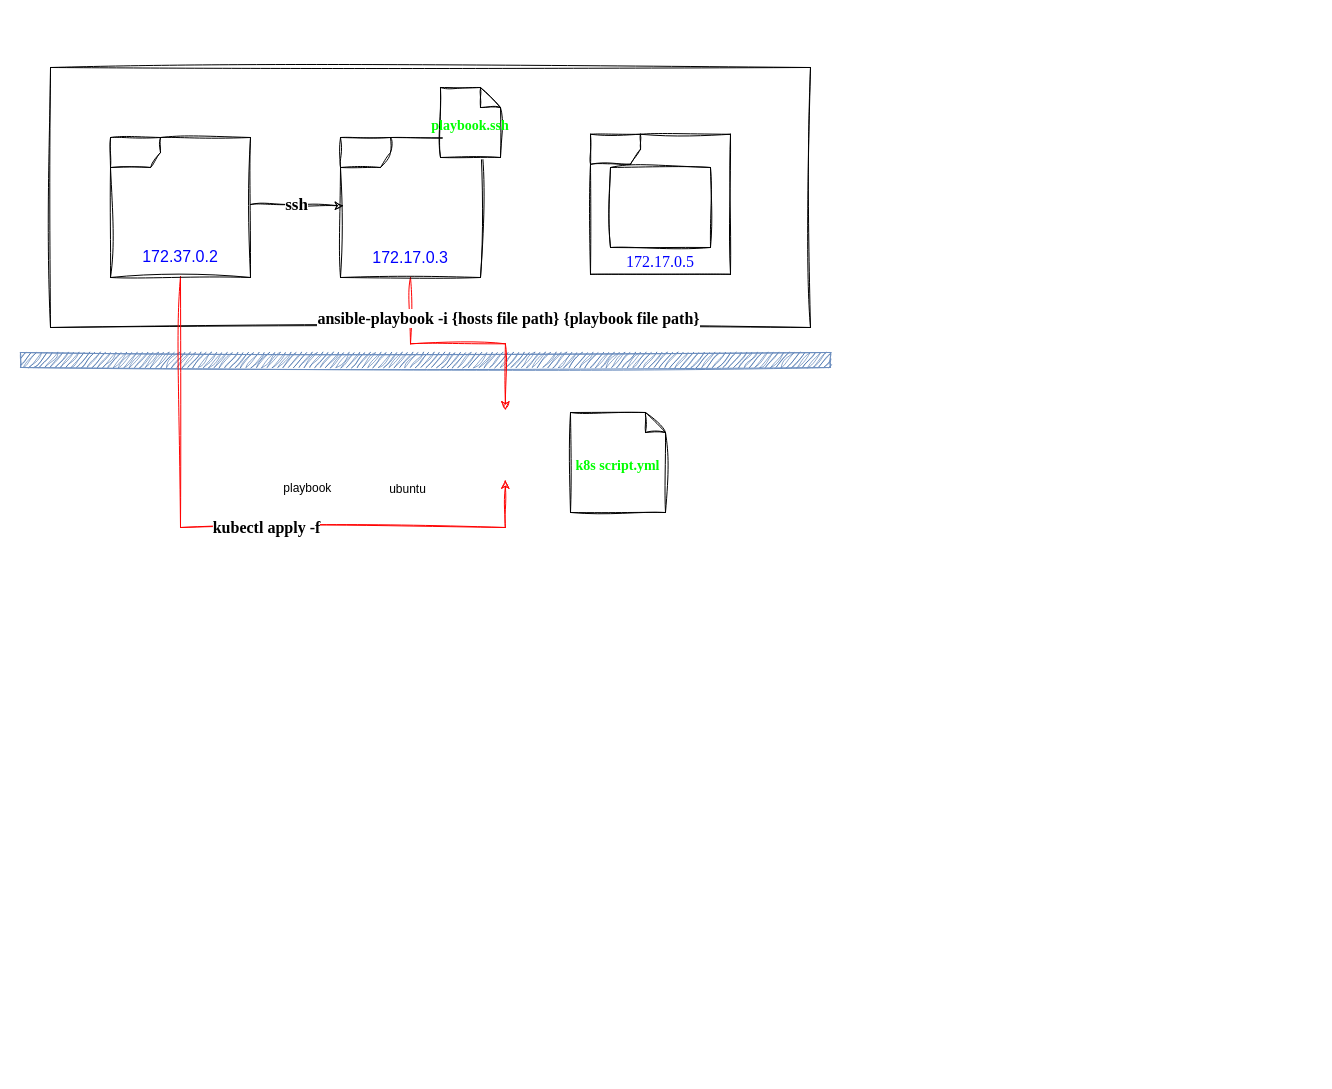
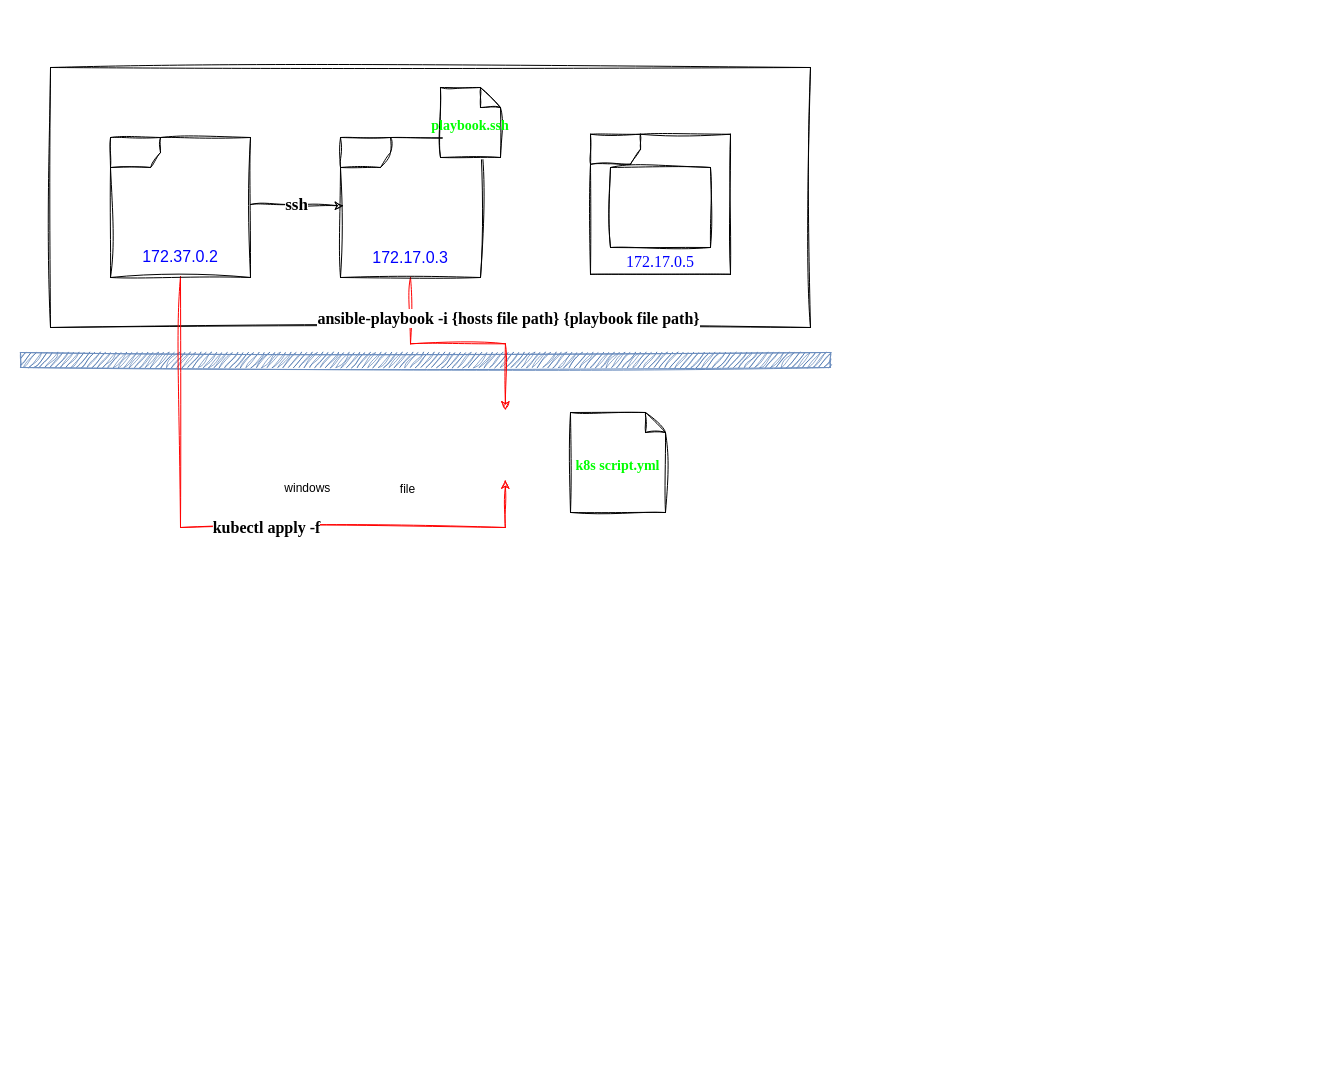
(307, 488) -> (307, 488)
(408, 489) -> (408, 489)
